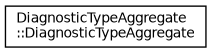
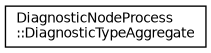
(106, 27) -> (106, 27)
